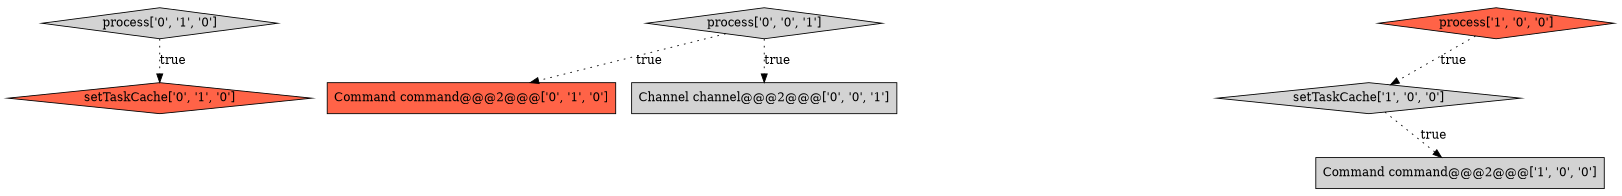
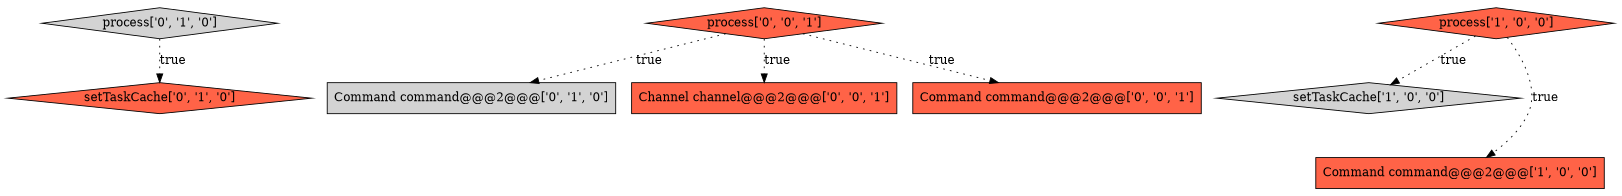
(764, 23) -> (764, 23)
(471, 98) -> (471, 98)
(764, 98) -> (764, 98)
none -> (1057, 98)
(1410, 132) -> (1531, 99)
(1460, 173) -> (1460, 173)
